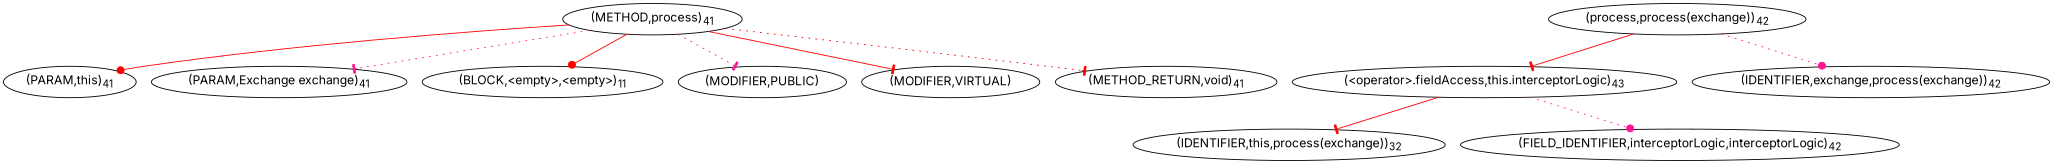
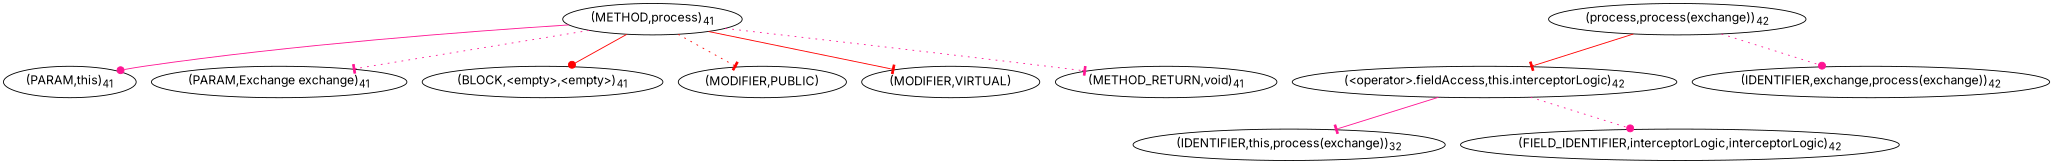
(346, 43) -> (346, 43)
(705, 49) -> (705, 49)
(904, 49) -> (904, 49)
(622, 81) -> (622, 81)
(1618, 81) -> (1618, 81)
(1389, 113) -> (1389, 113)
